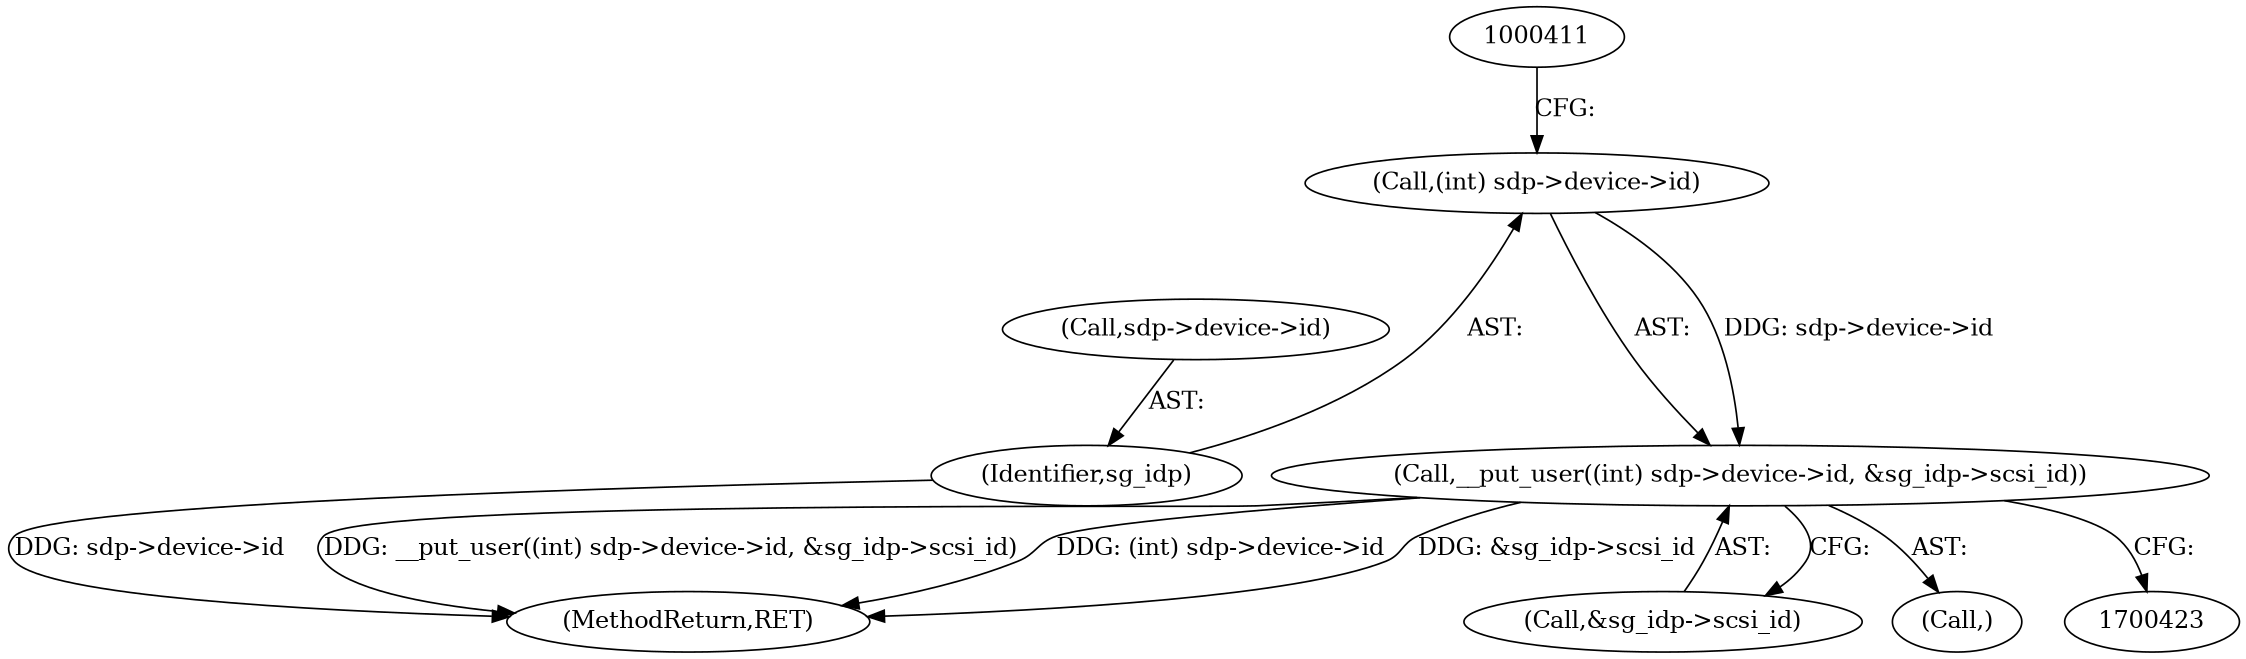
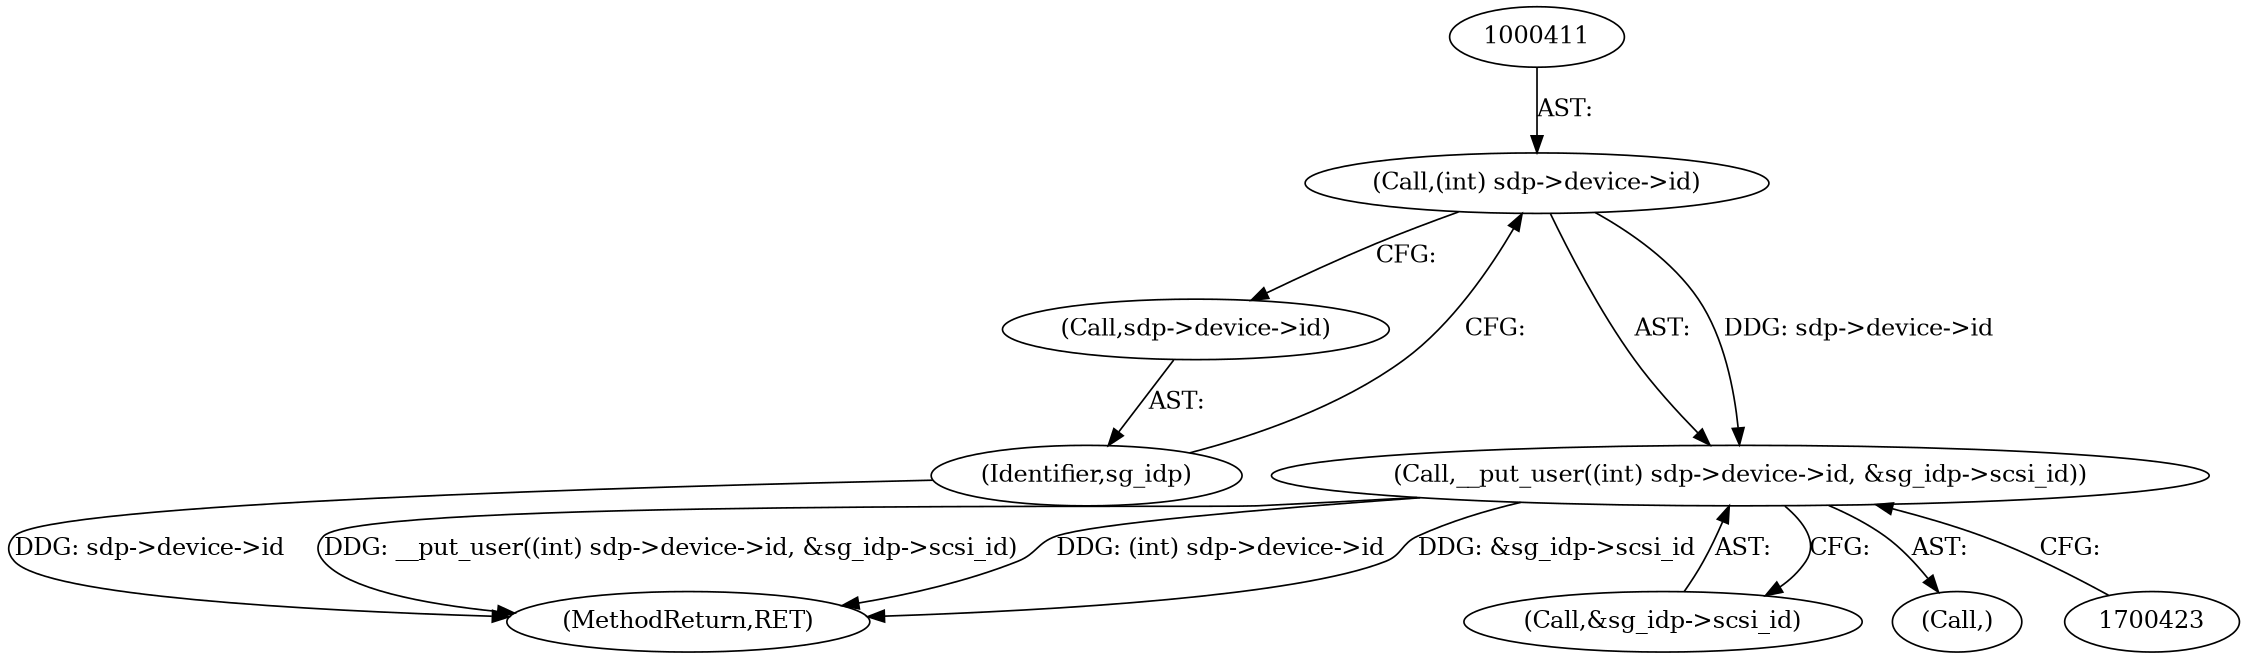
(1569, 110) -> (1569, 110)
none -> (1361, 250)
(1499, 329) -> (1499, 329)
(2085, 520) -> (2004, 544)
